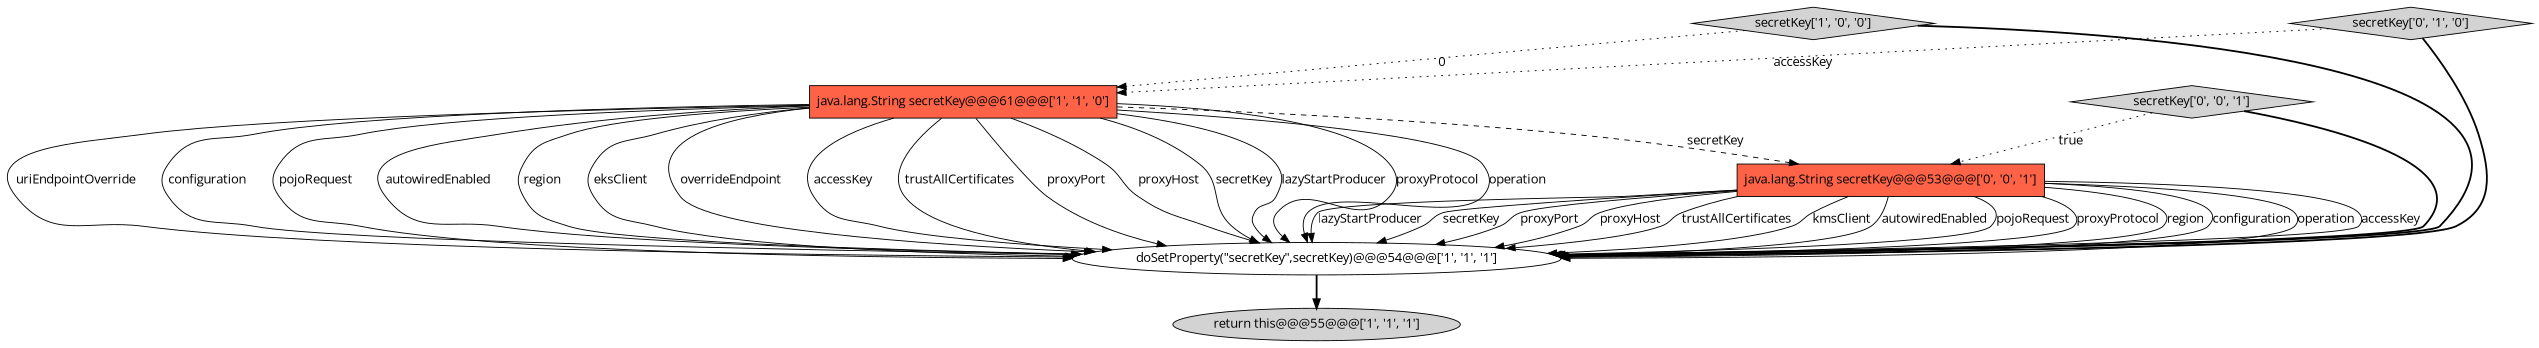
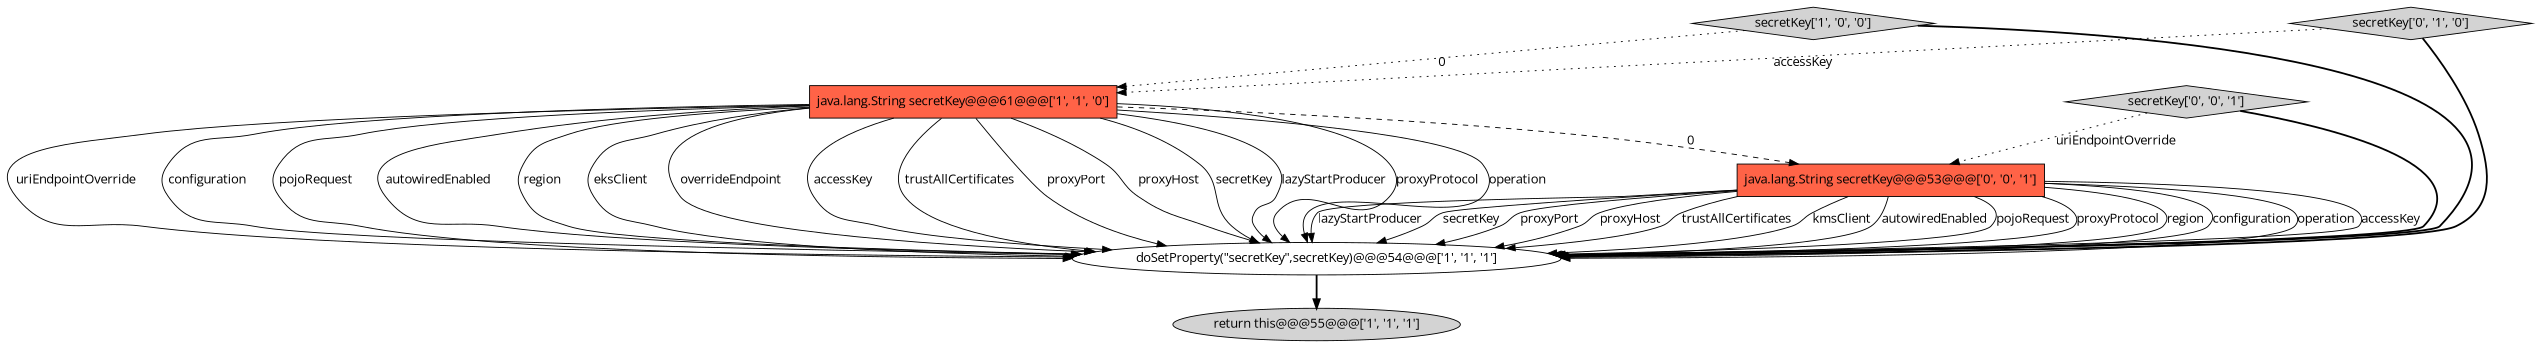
(1716, 141) -> (1691, 141)
(2071, 141) -> (2116, 141)
